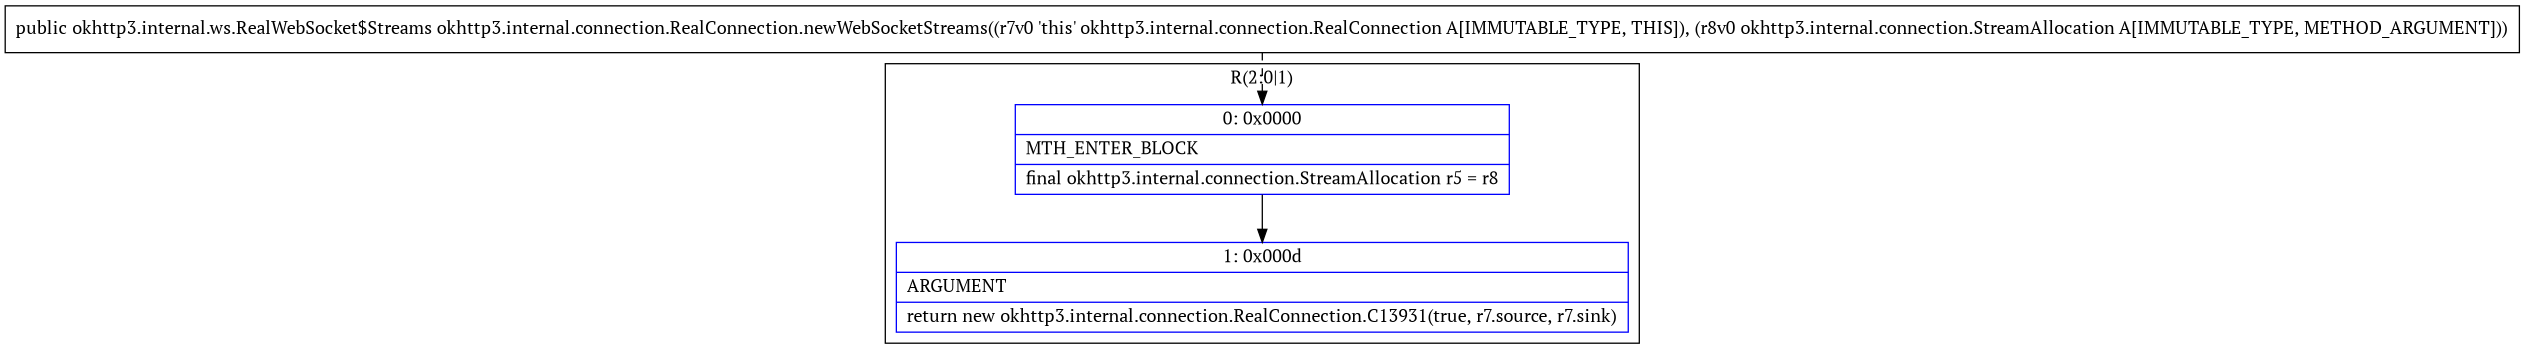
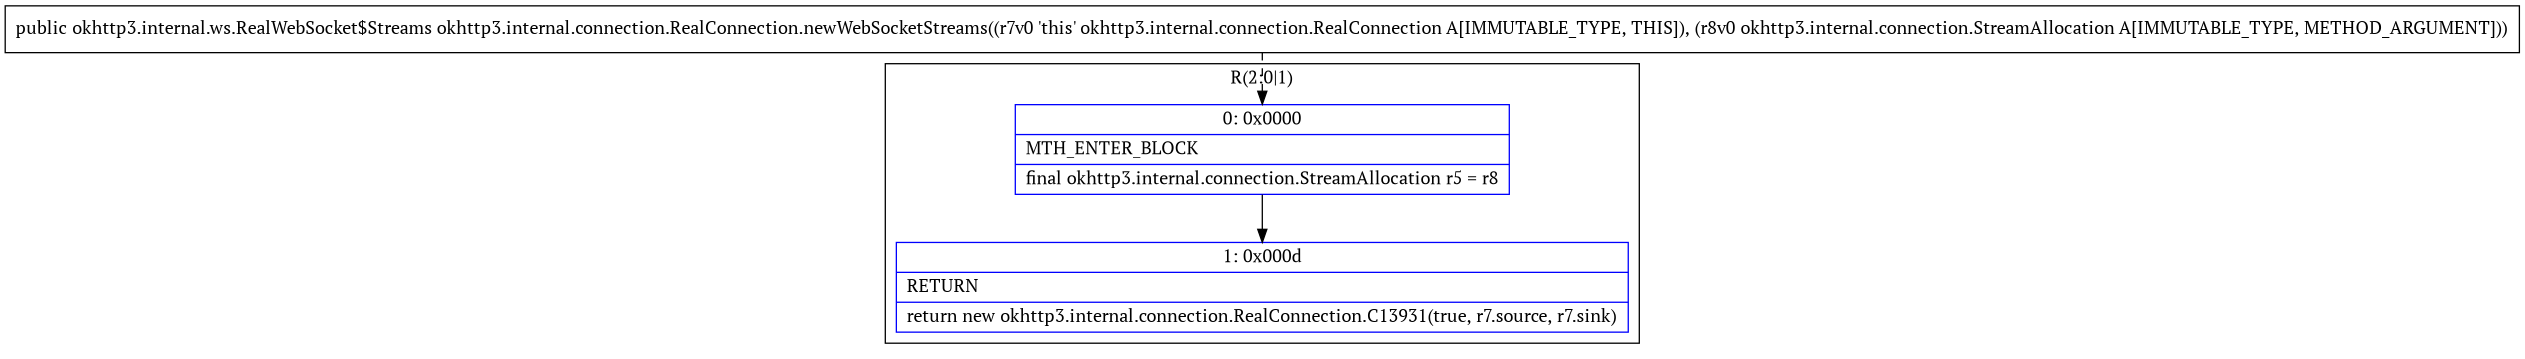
(957, 287) -> (943, 287)
